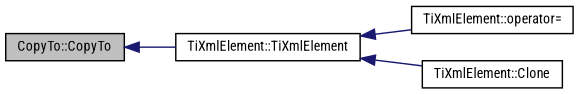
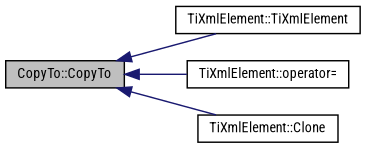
(393, 32) -> (163, 74)
(399, 63) -> (173, 103)
